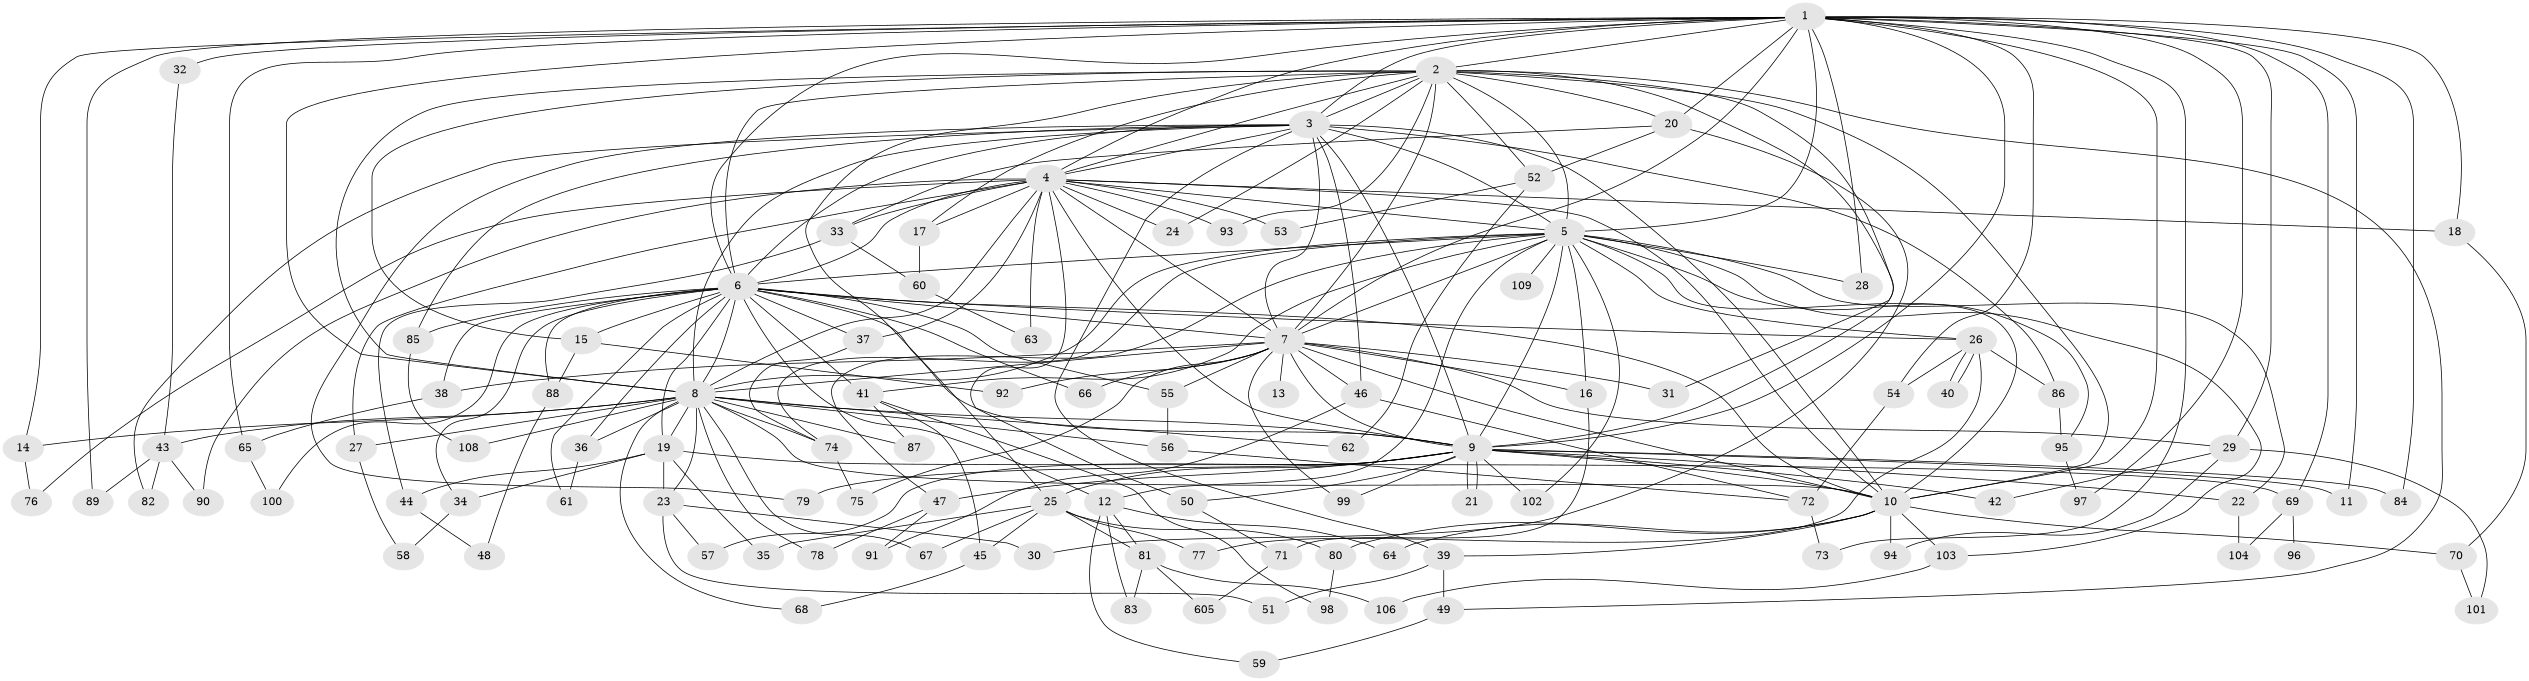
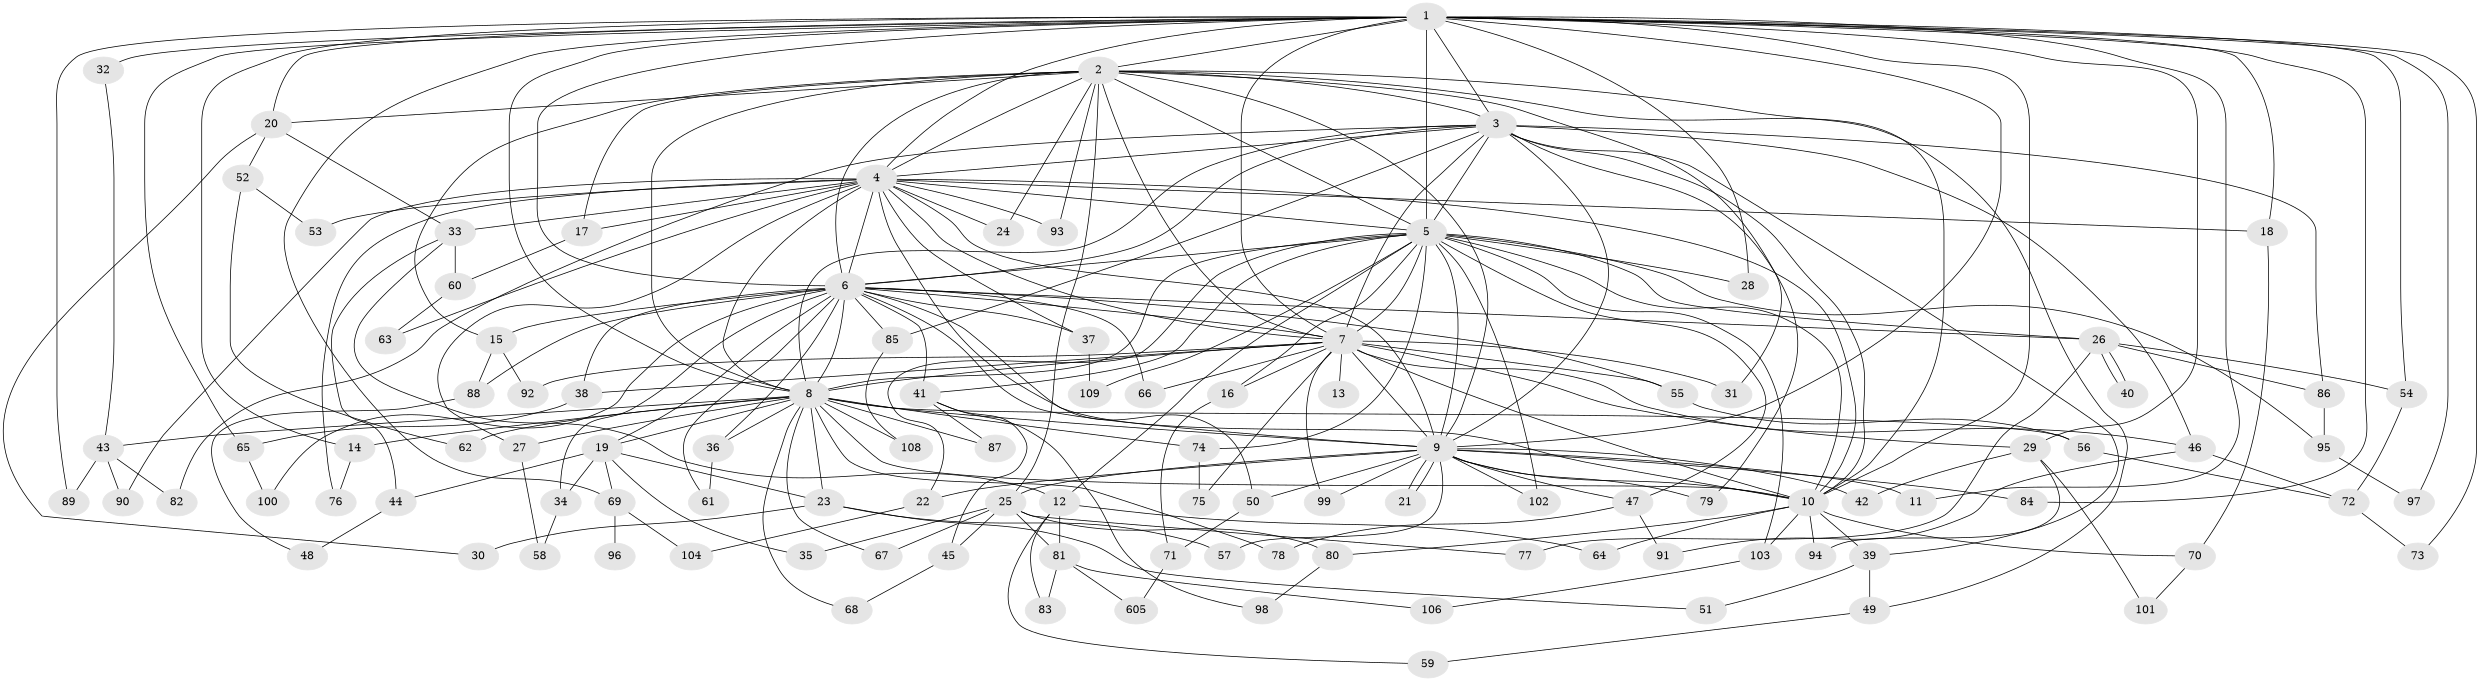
(1487, 124) -> none
(762, 373) -> (1089, 369)
(885, 425) -> (621, 433)
